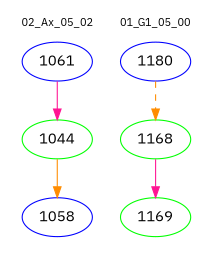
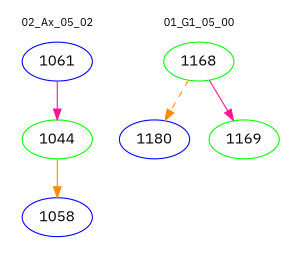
(156, 95) -> (180, 96)
